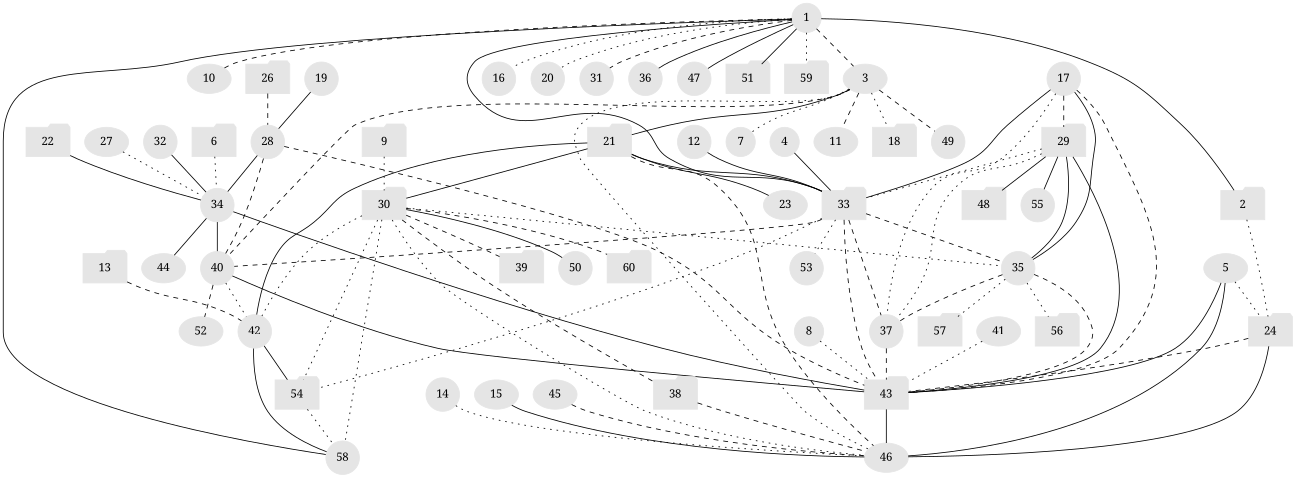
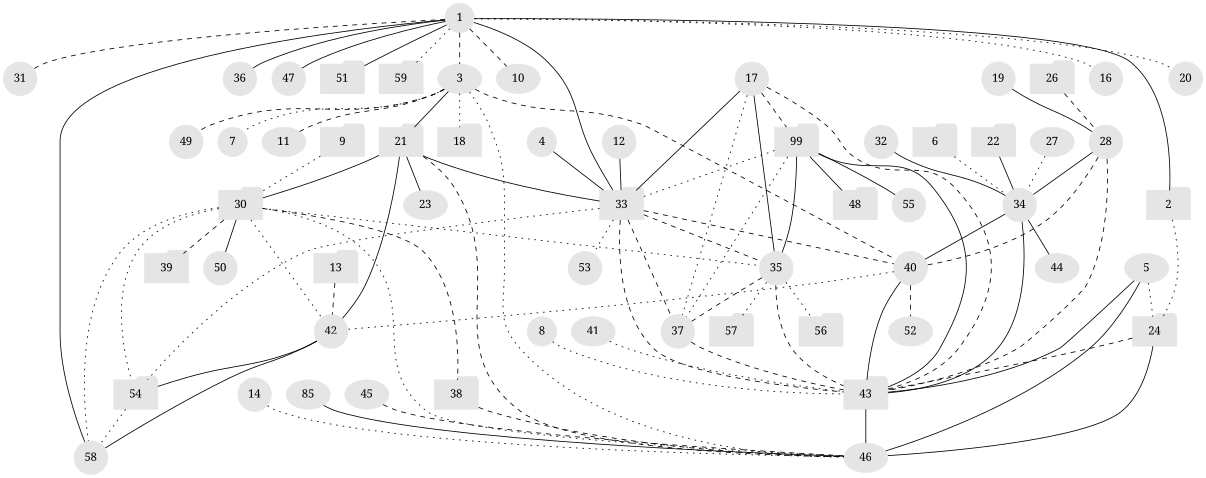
(1064, 142) -> (797, 142)
(629, 268) -> none
(496, 395) -> (308, 395)
